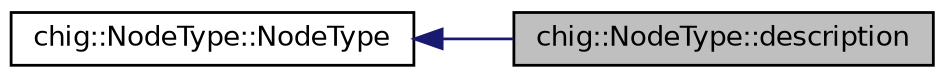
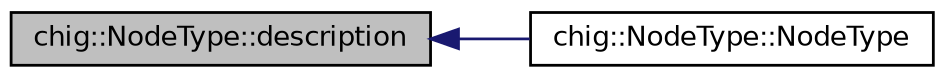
(478, 39) -> (494, 39)
